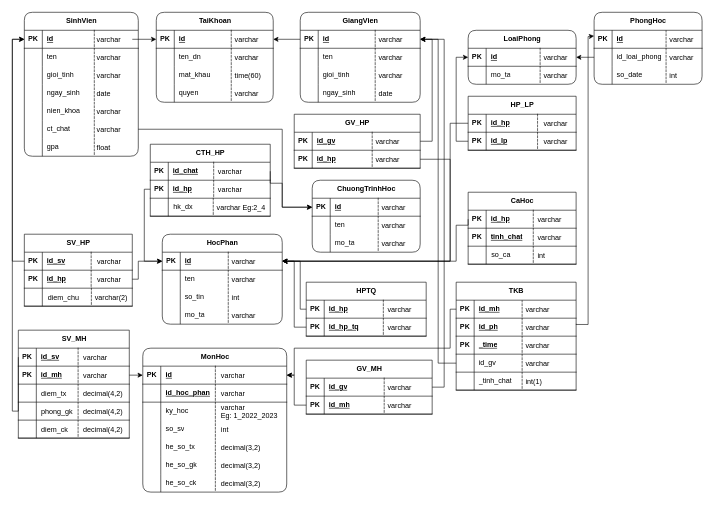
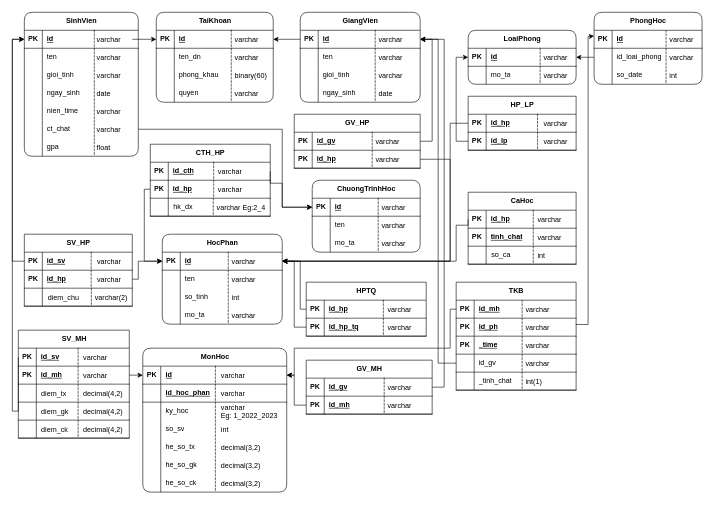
(195, 75) -> (199, 75)
(250, 76) -> (254, 76)
(64, 111) -> (63, 111)
(186, 171) -> (184, 171)
(196, 297) -> (198, 297)
(57, 412) -> (54, 412)
